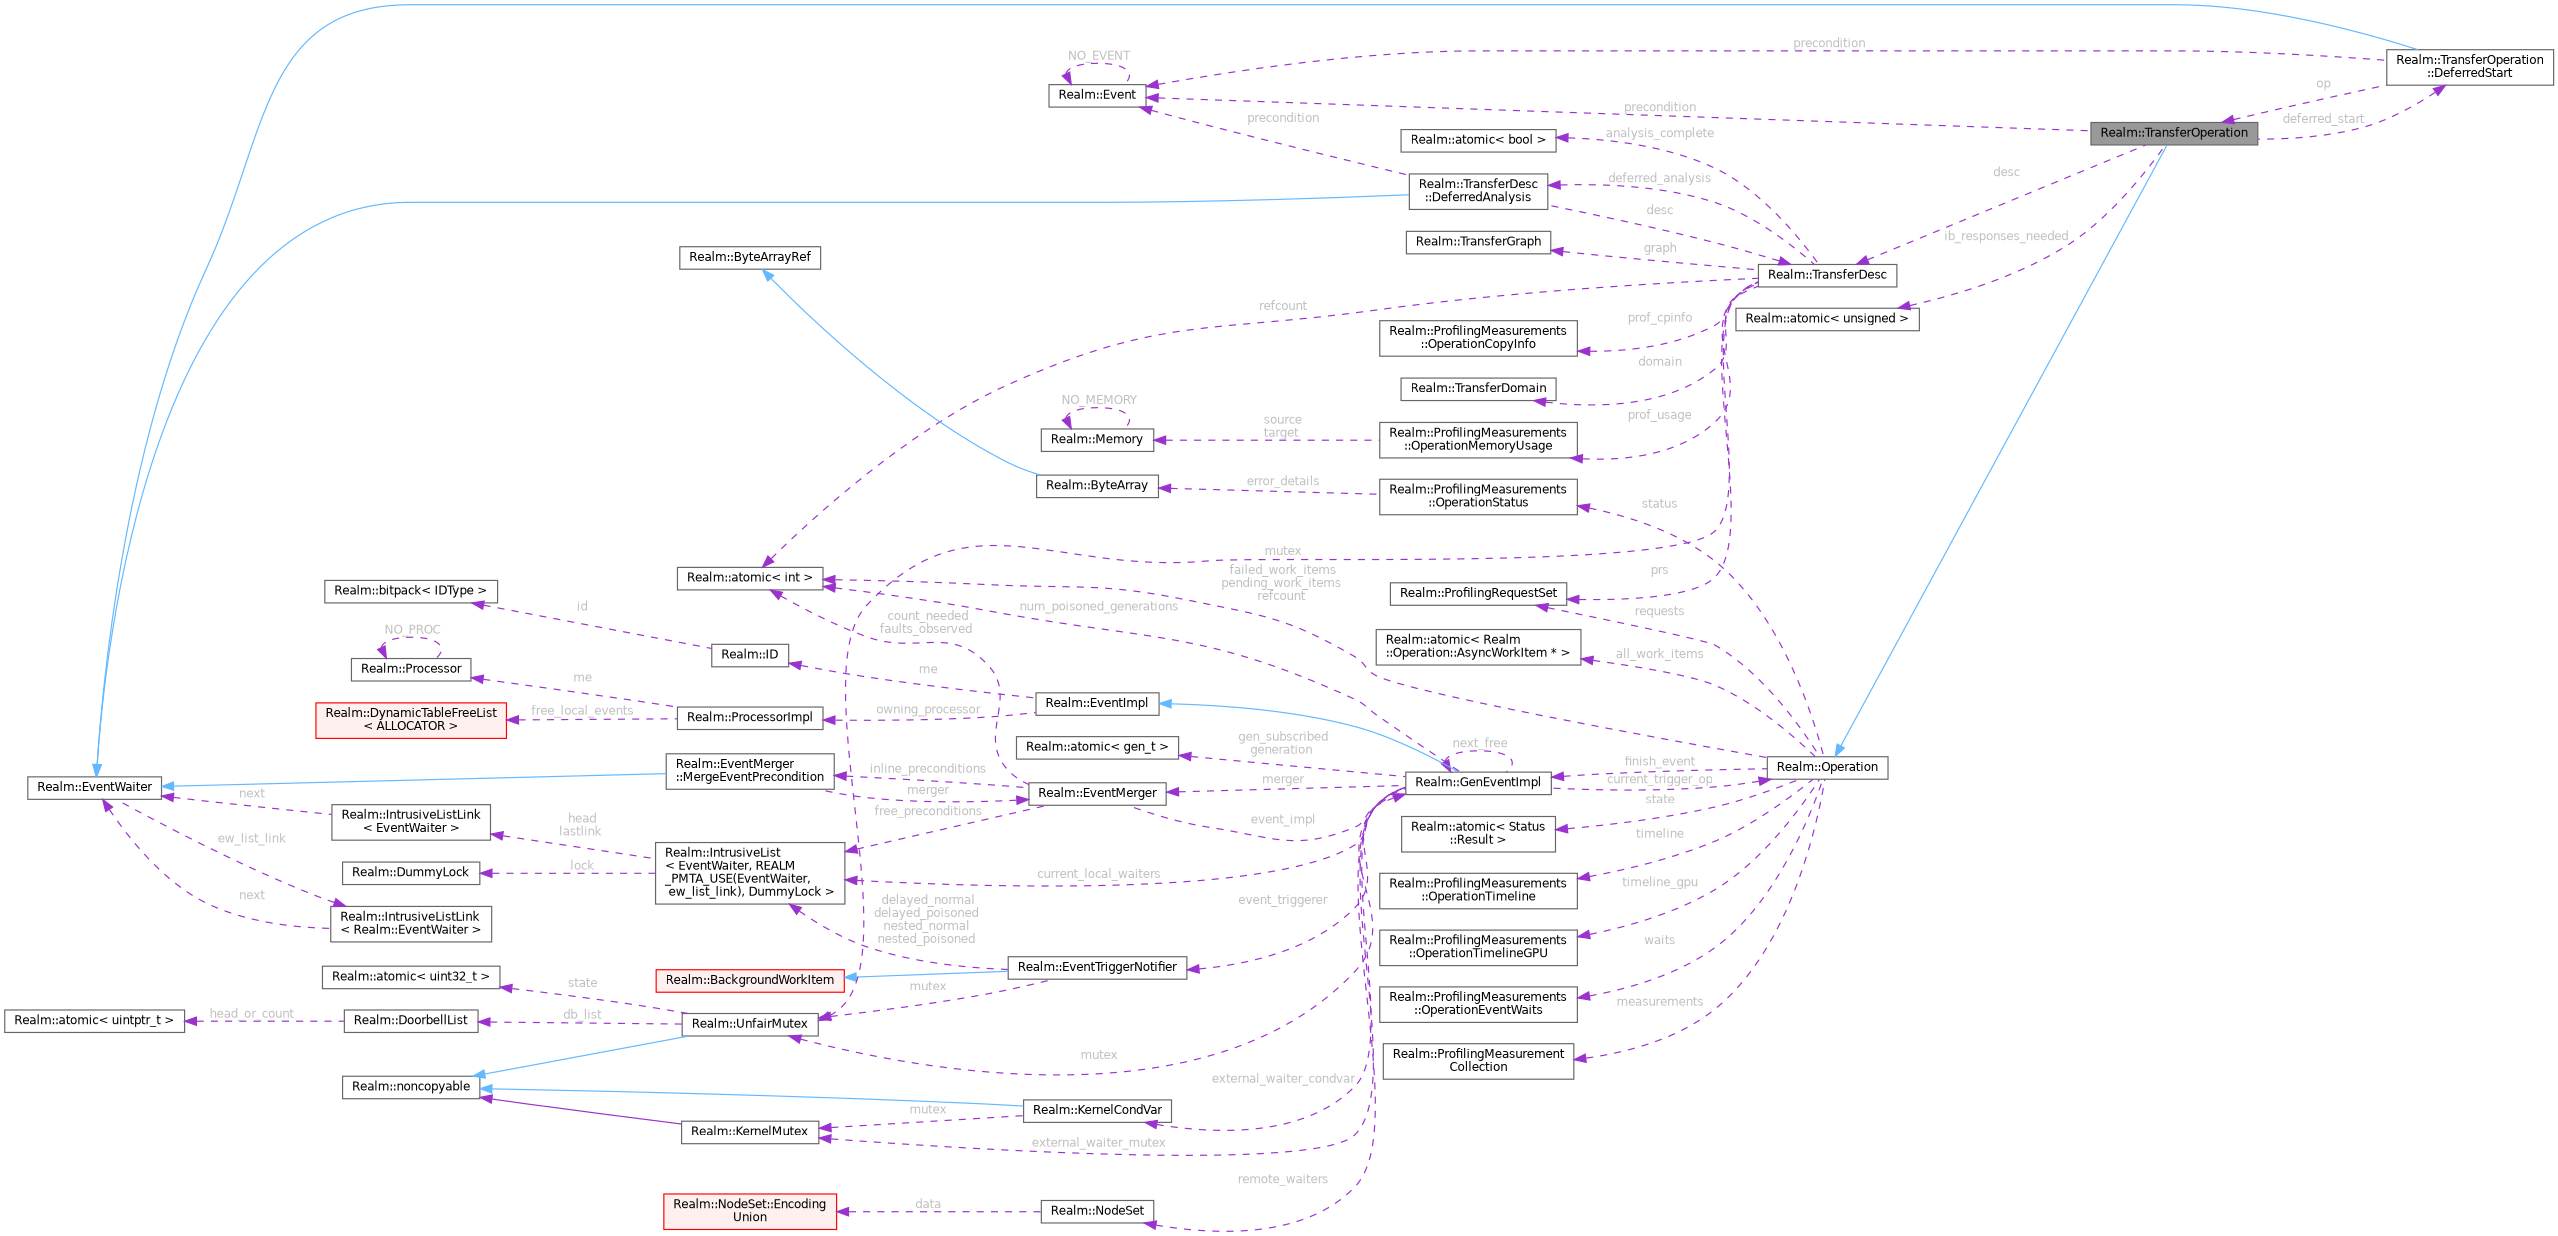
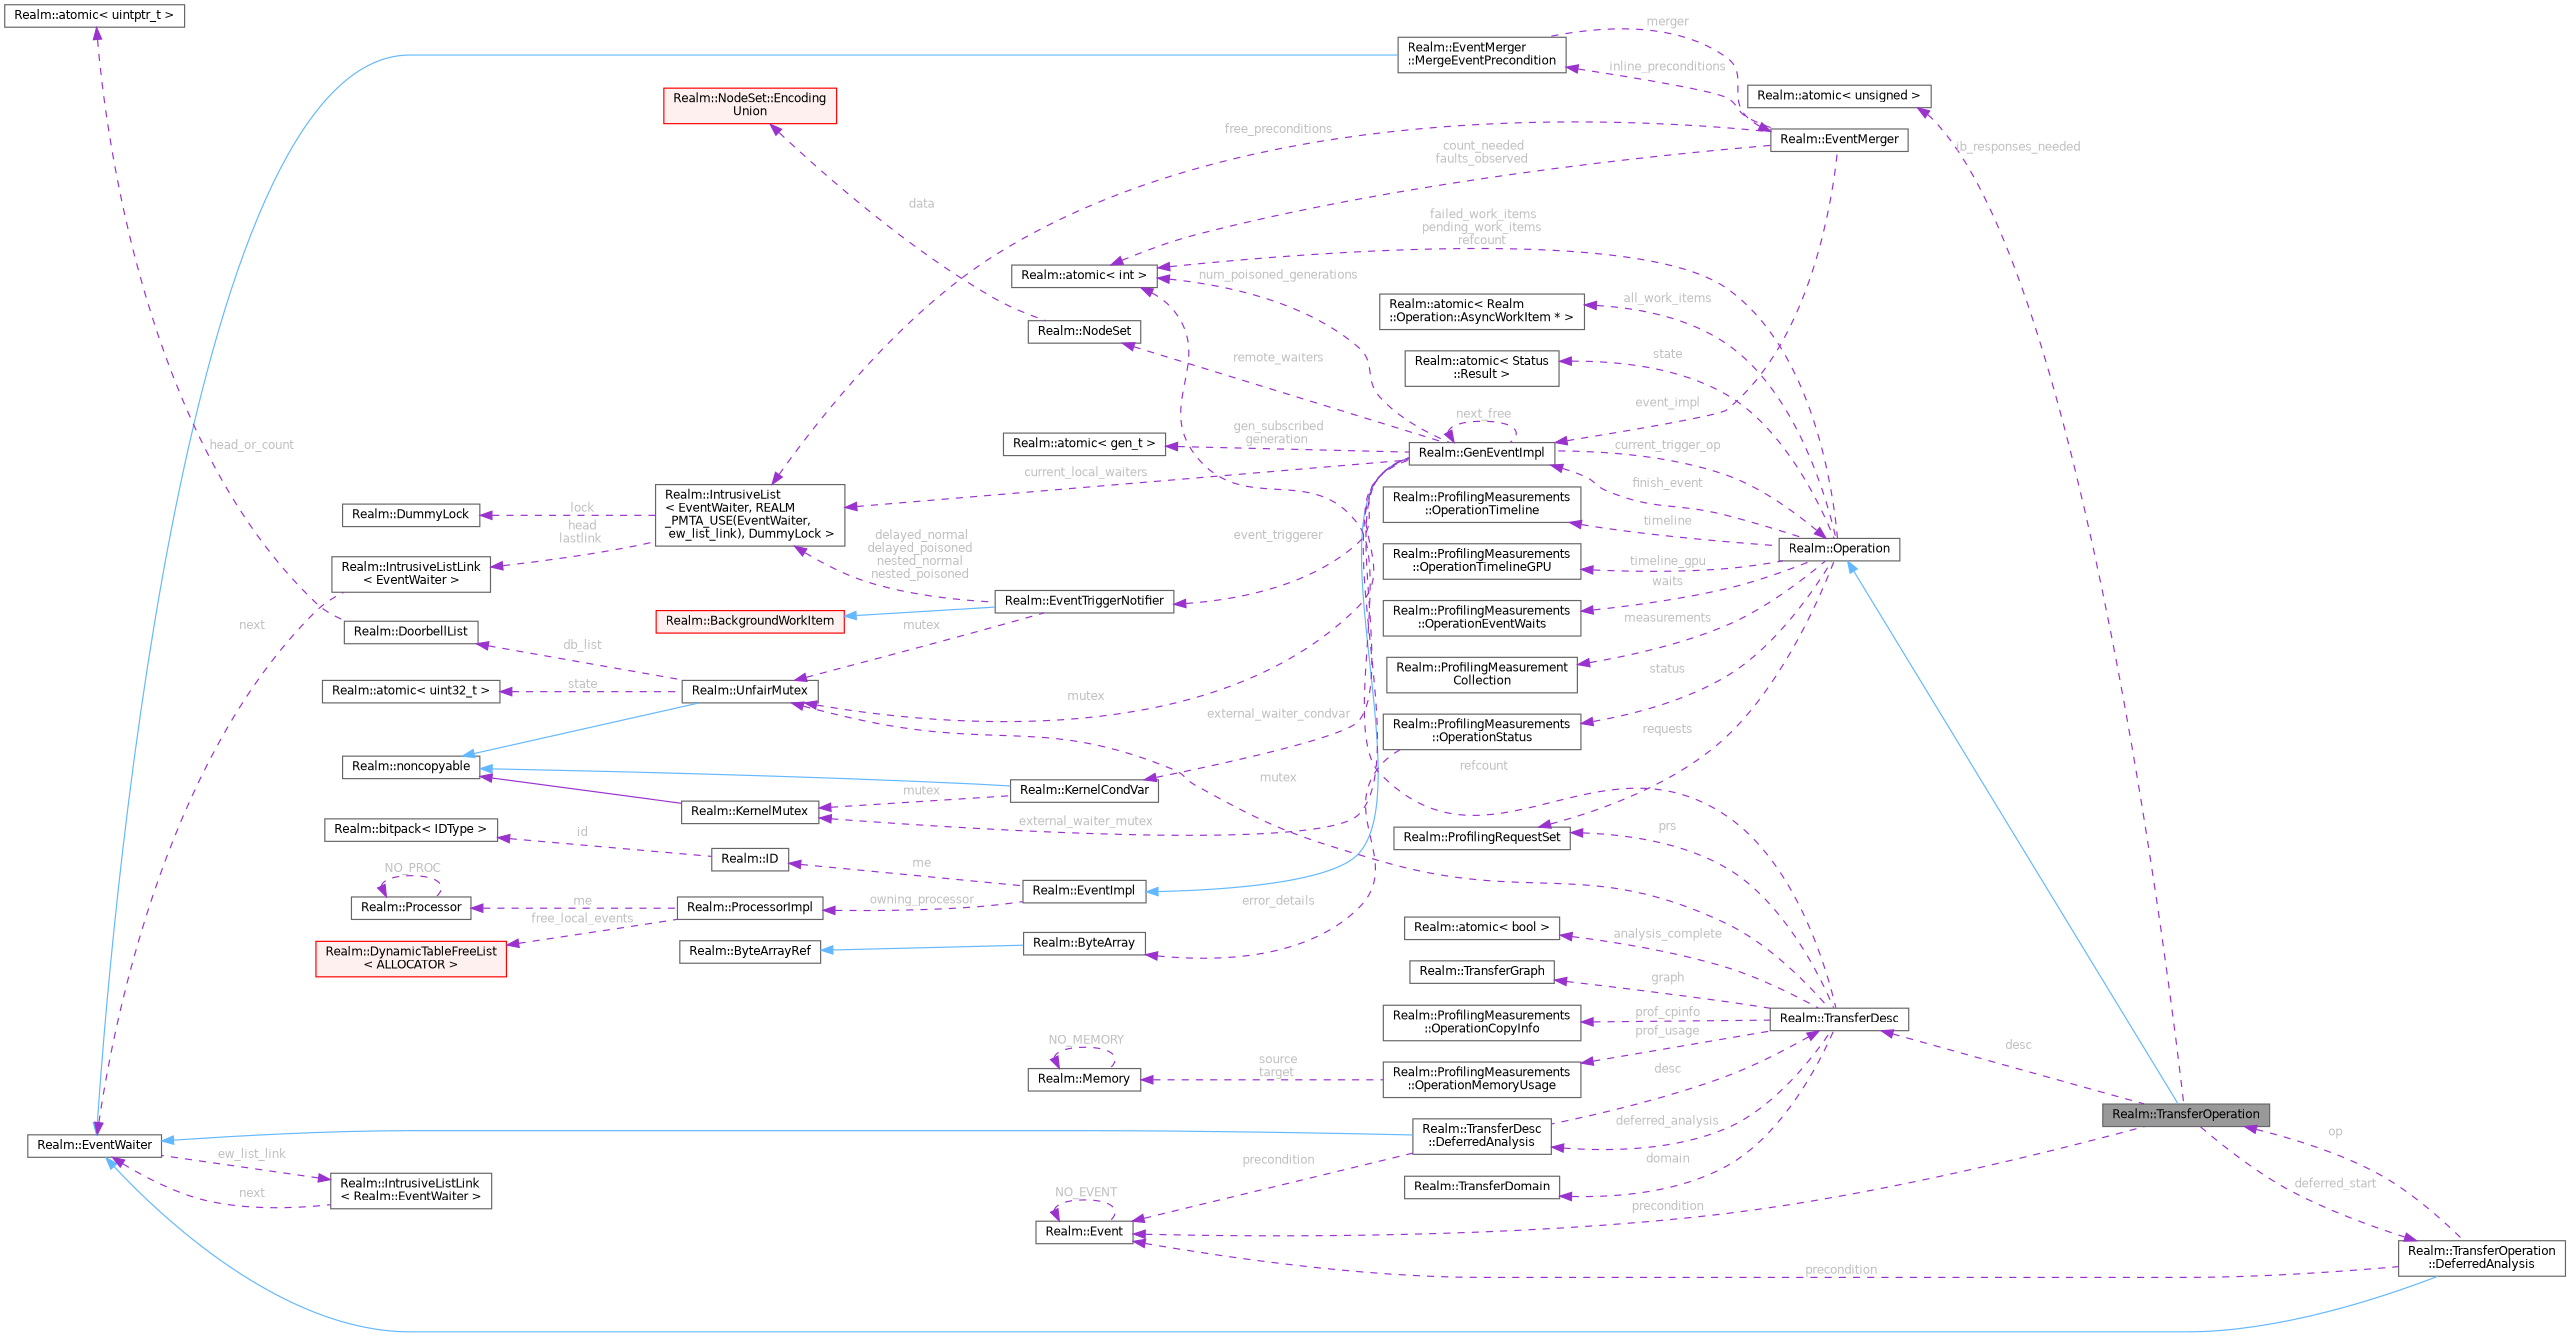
(2470, 67) -> (2482, 1258)
(1292, 789) -> none
